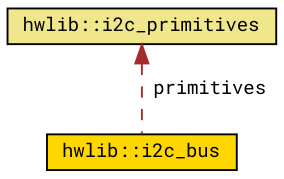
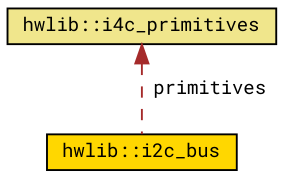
(142, 26) -> (142, 26)
